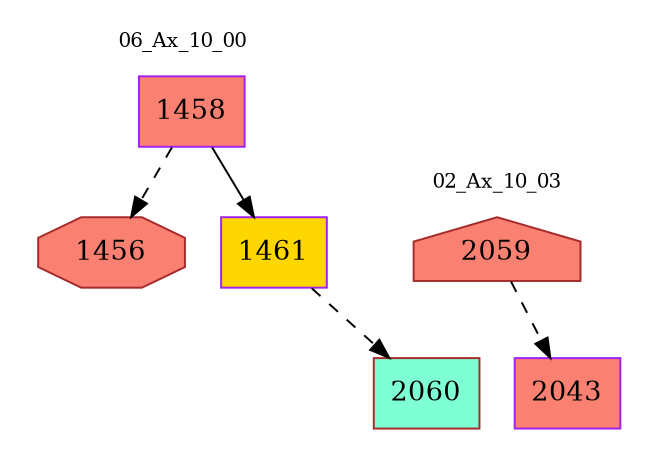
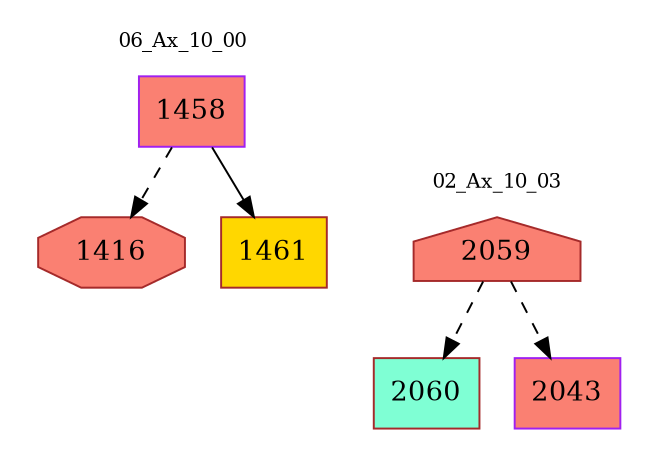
(112, 252) -> (112, 252)
(274, 252) -> (274, 252)
(343, 316) -> (468, 311)
